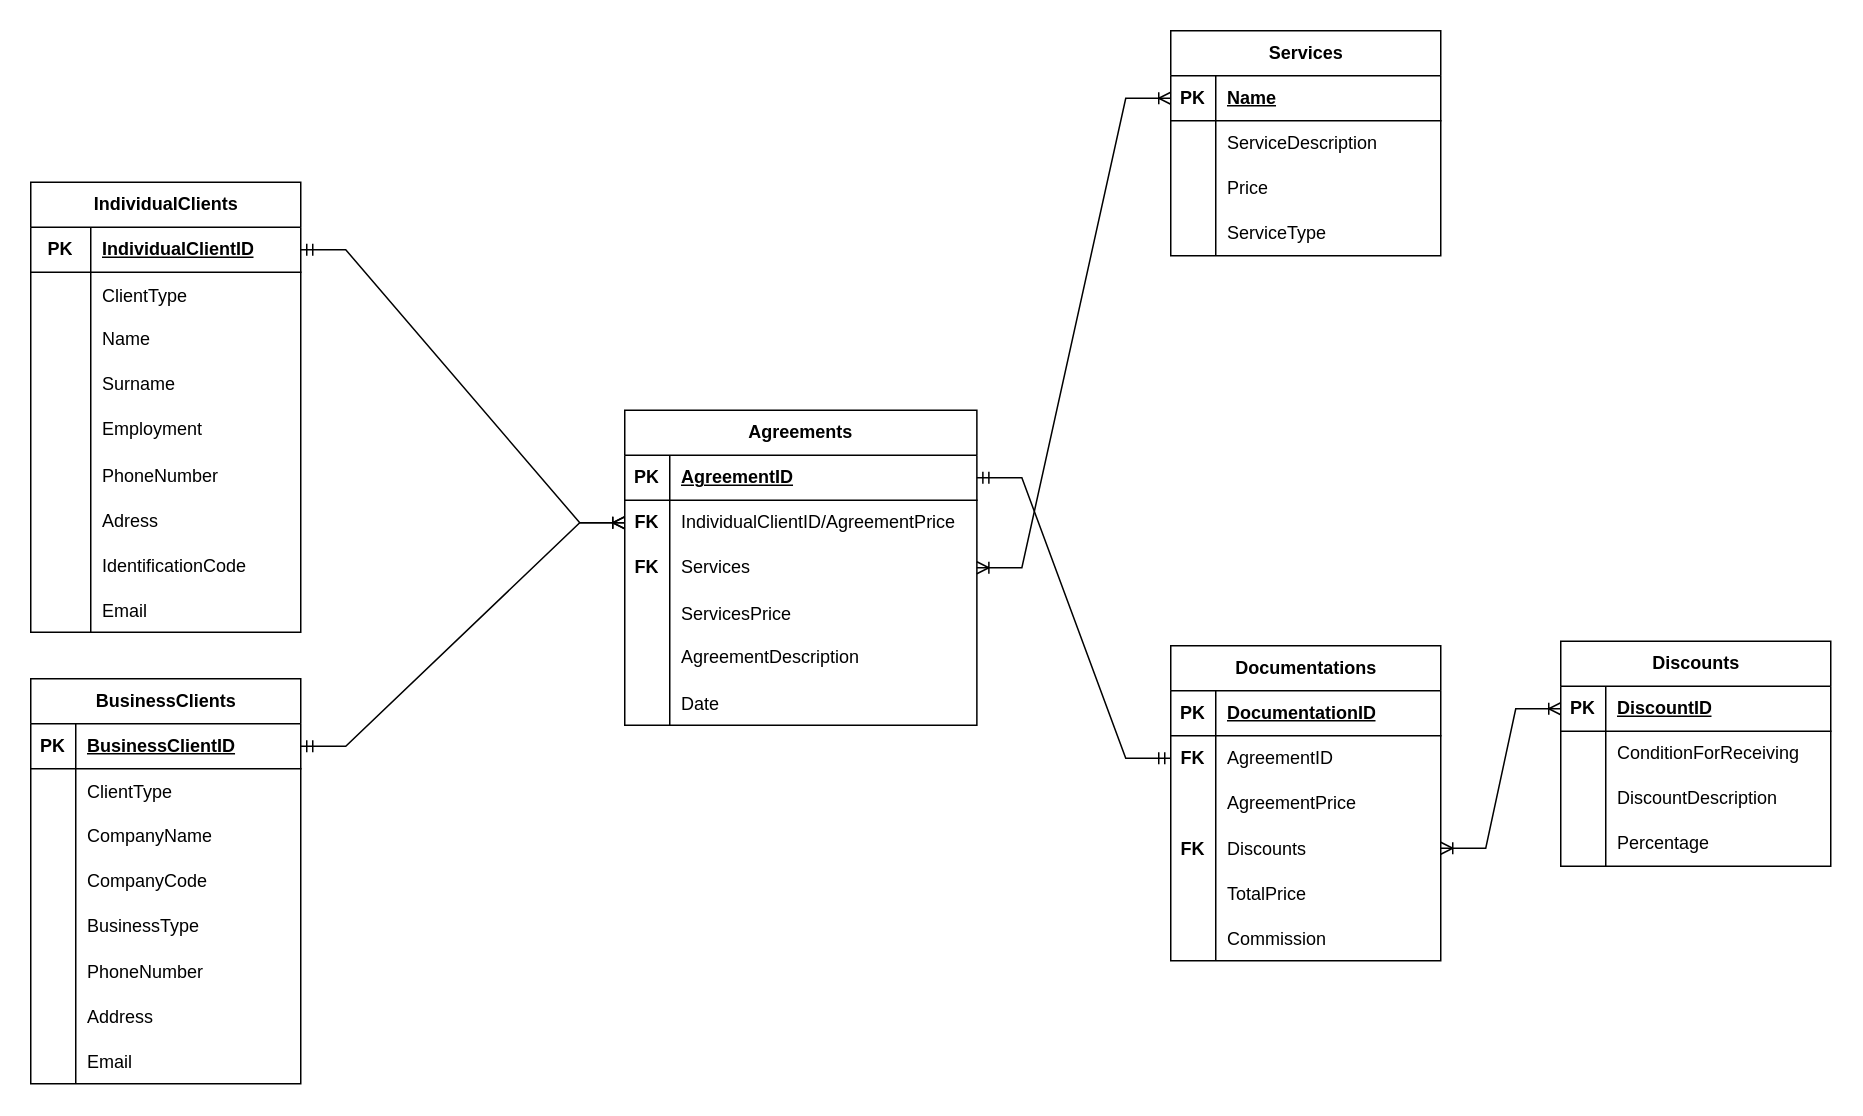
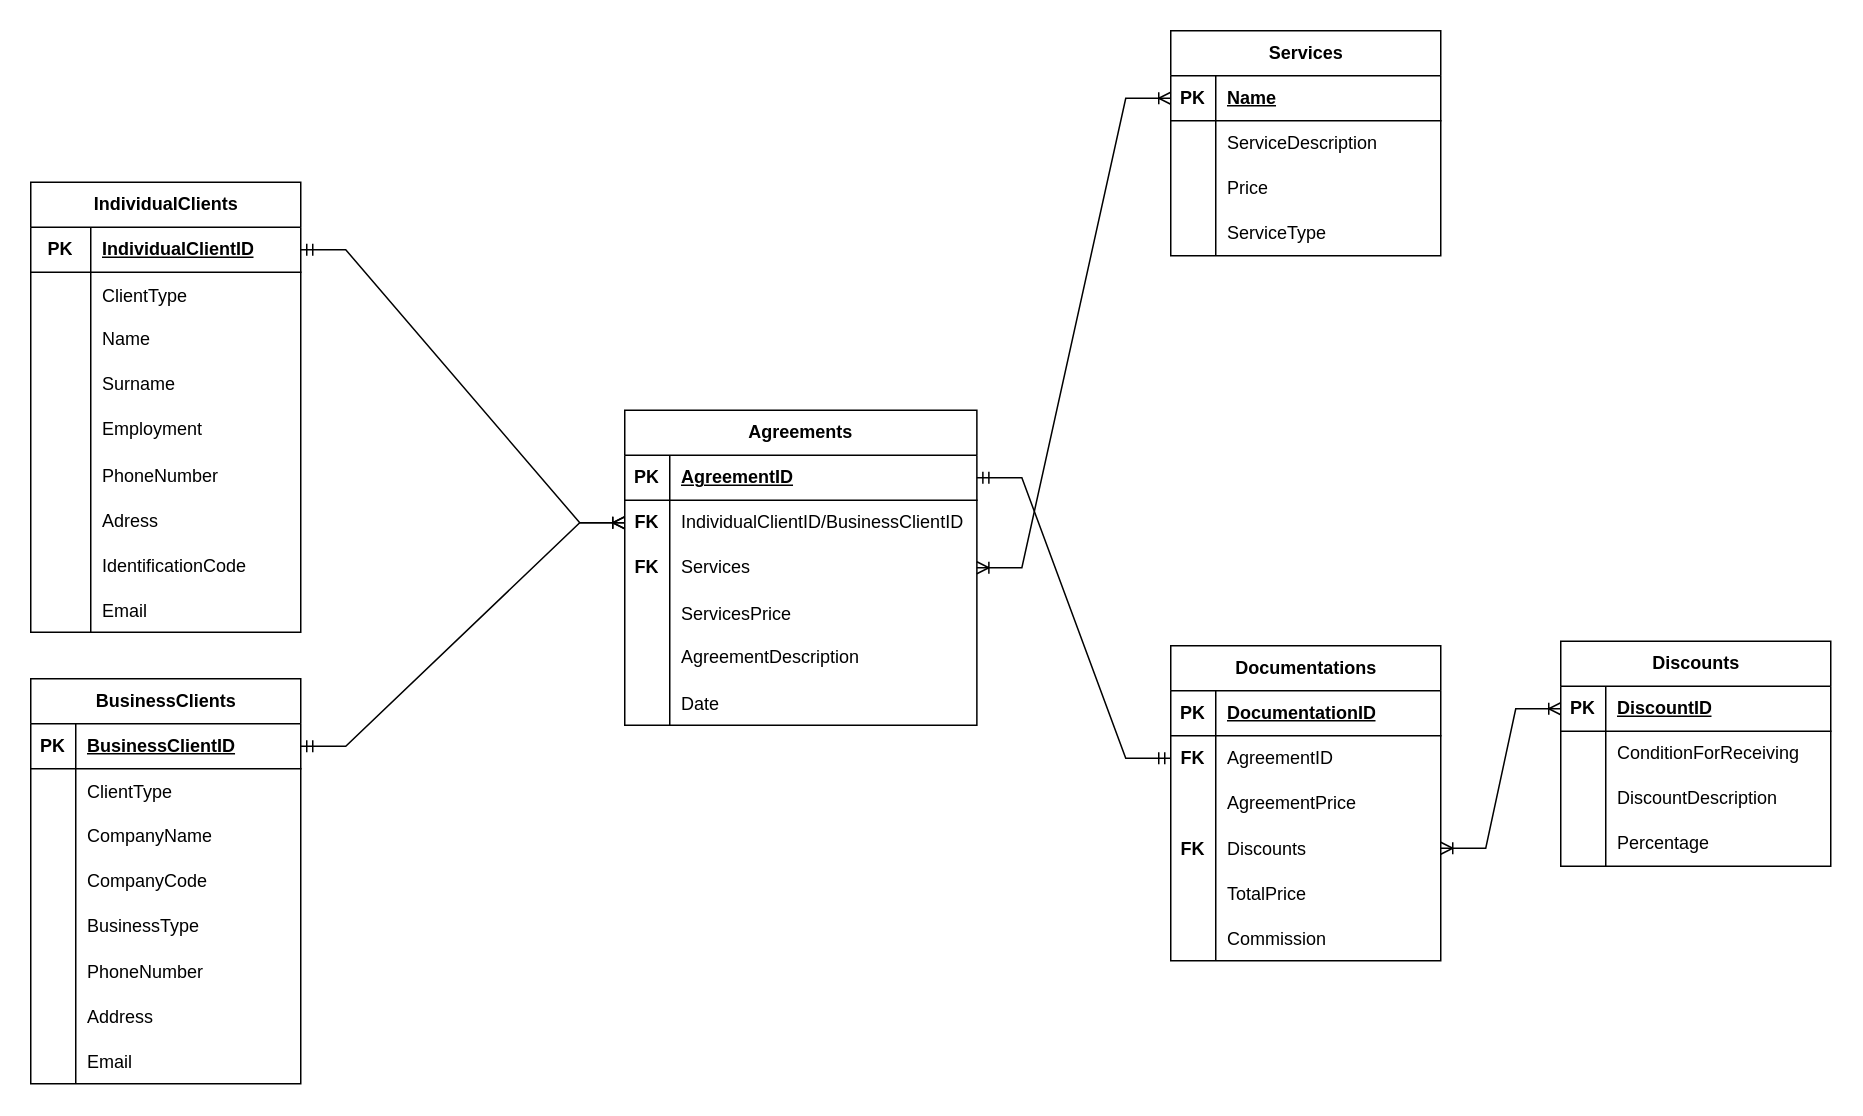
(830, 523) -> (830, 523)
